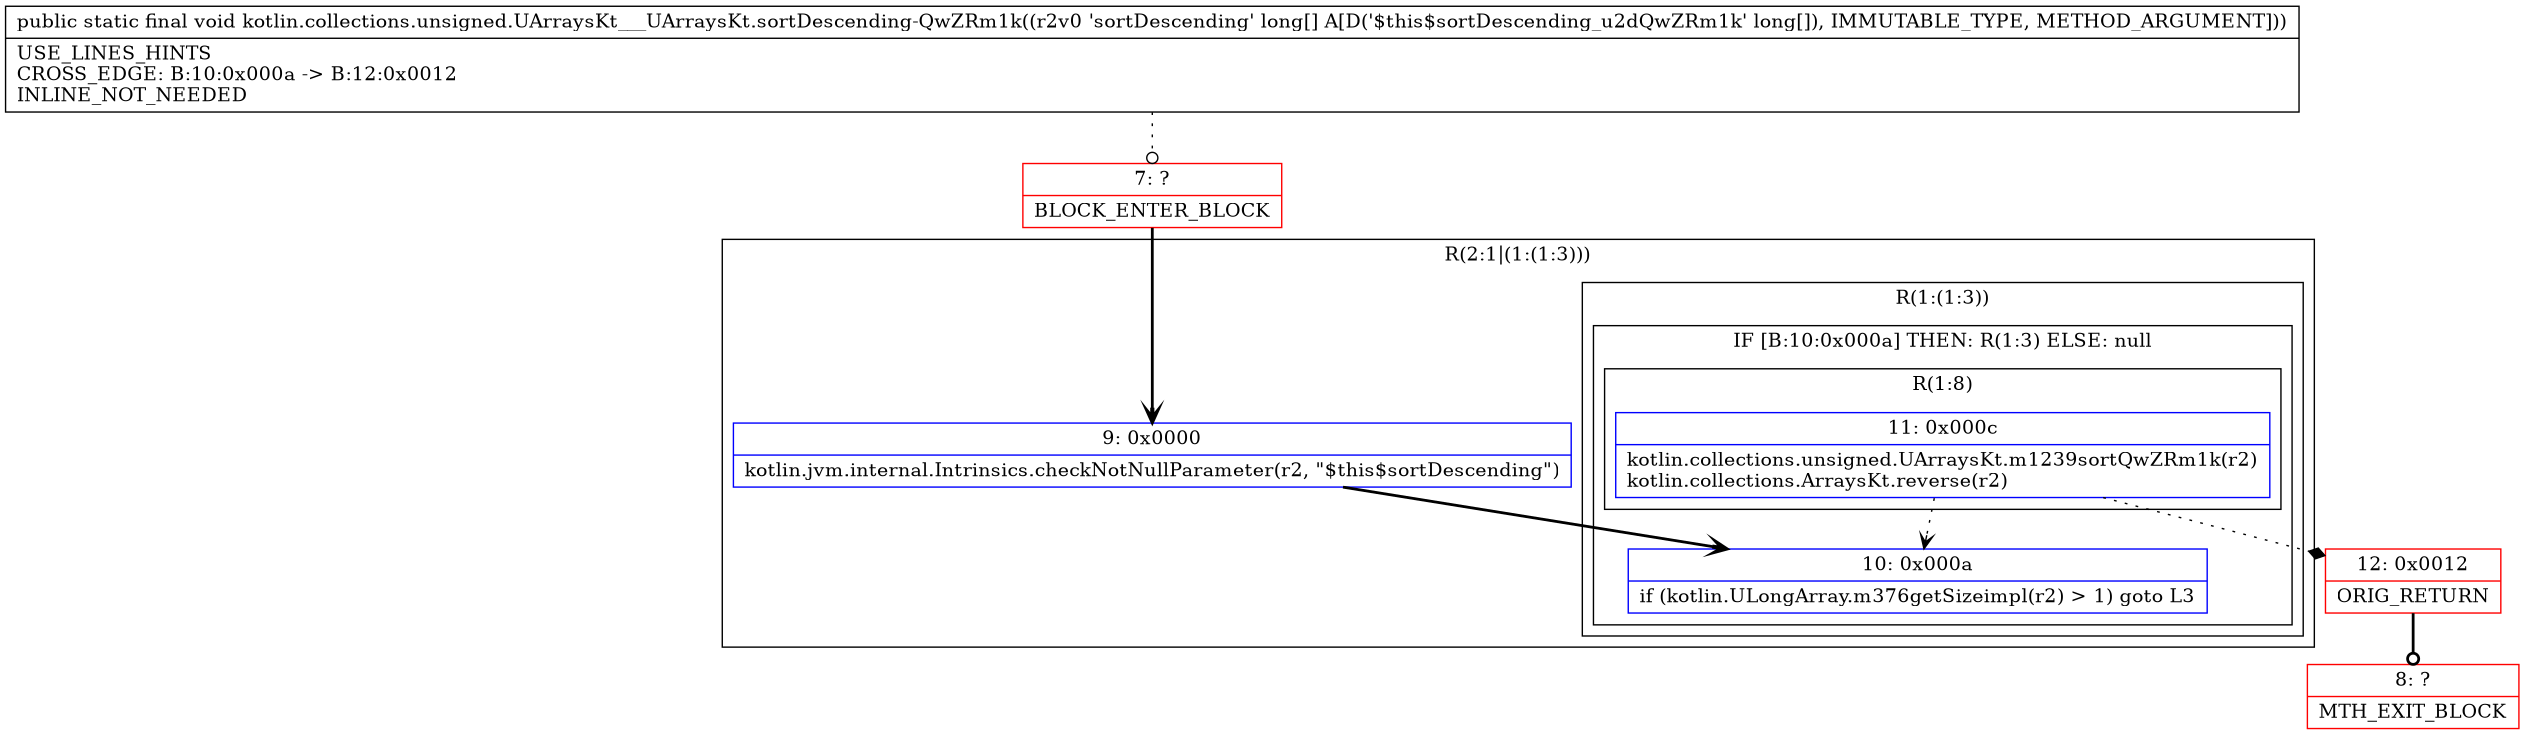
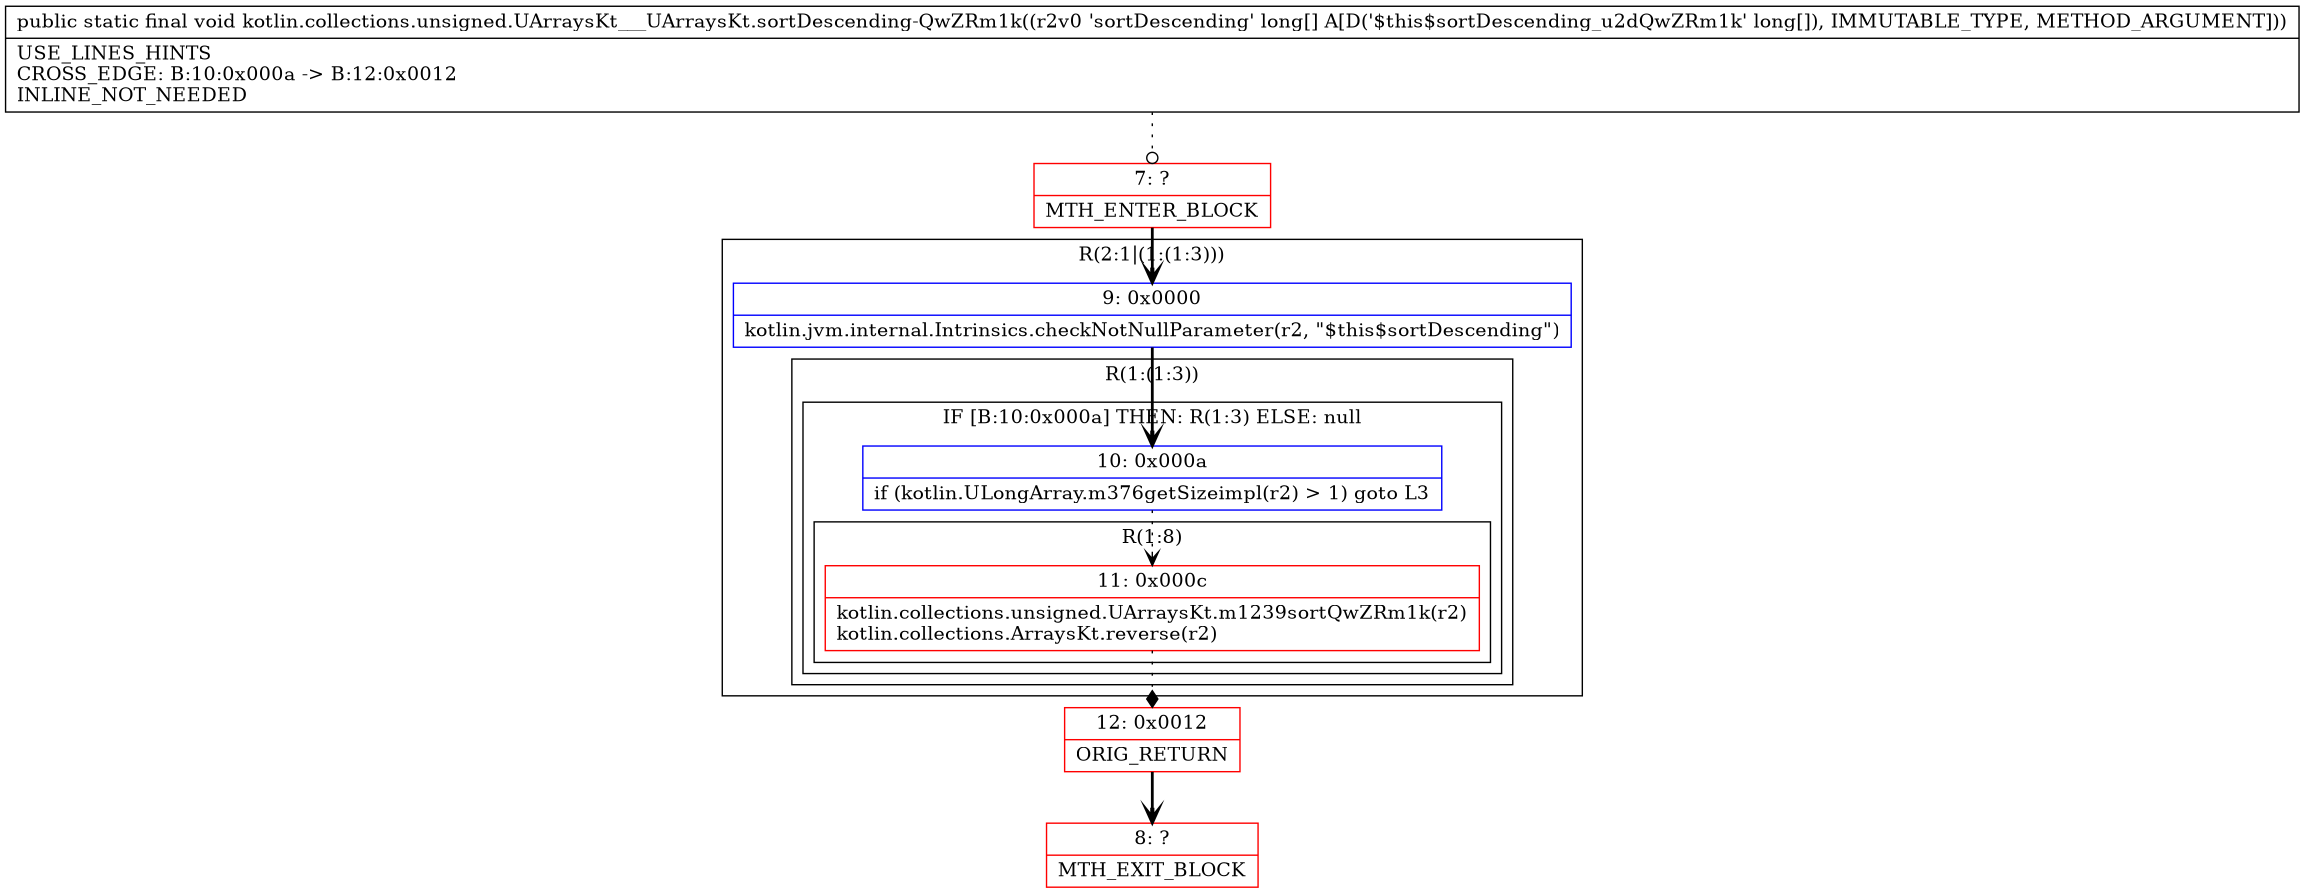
(1152, 211) -> (1152, 211)
(1943, 455) -> (1152, 608)
(1930, 518) -> (1152, 531)
(2413, 633) -> (1152, 790)
